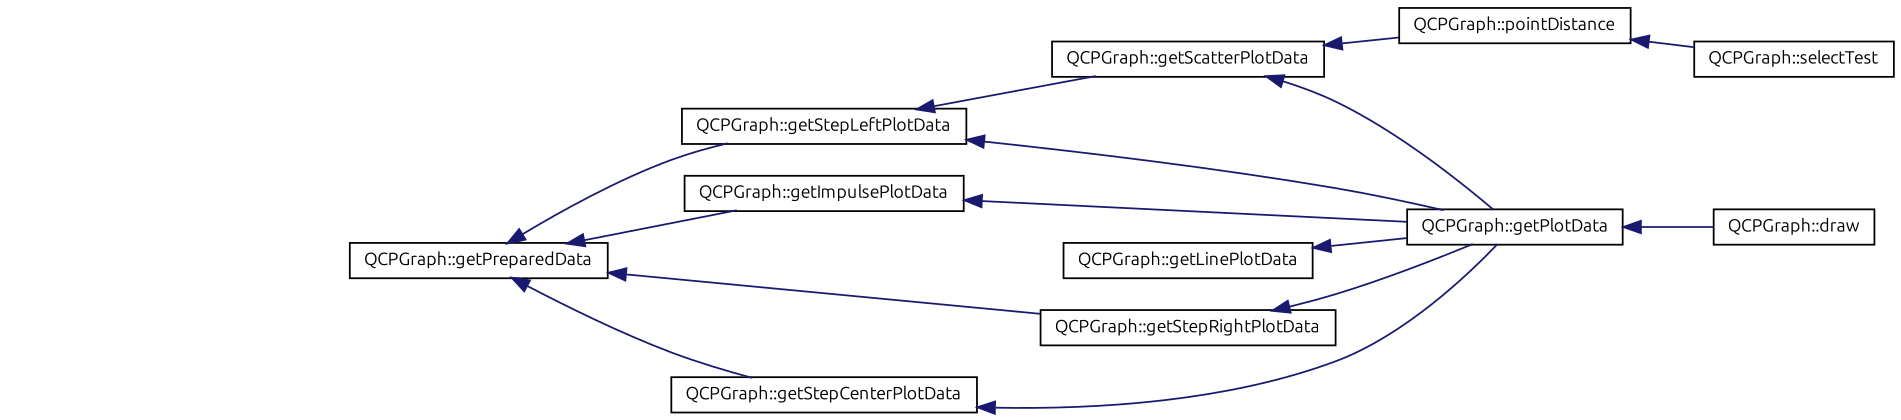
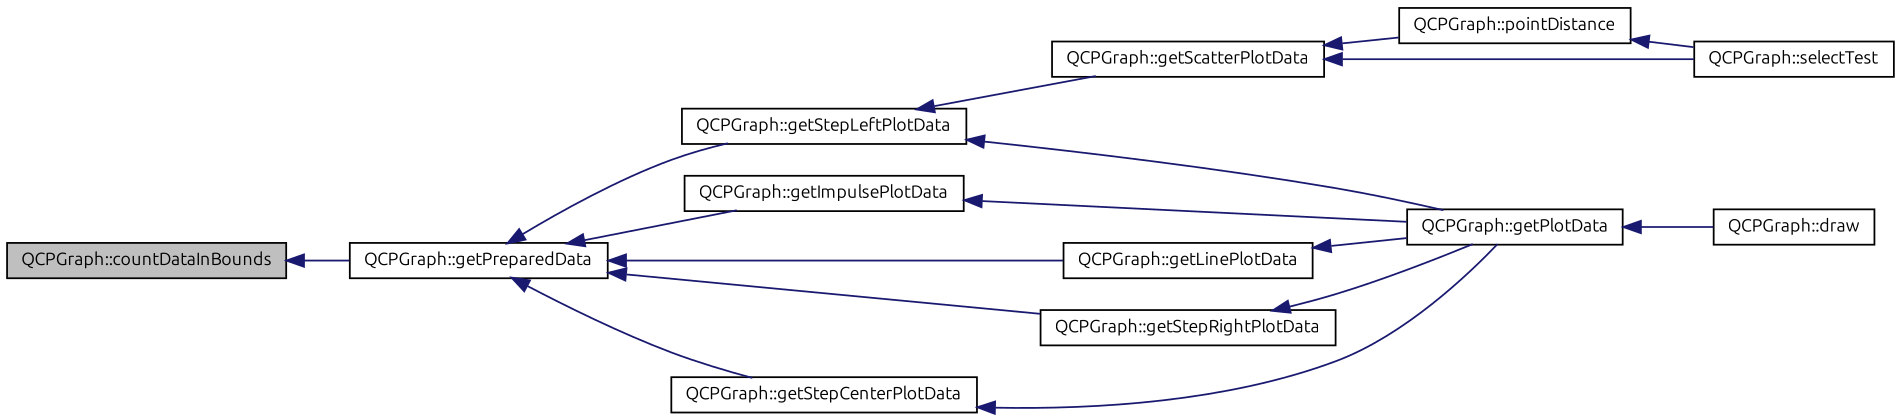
(1394, 135) -> (1518, 59)
none -> (147, 261)
none -> (845, 261)
